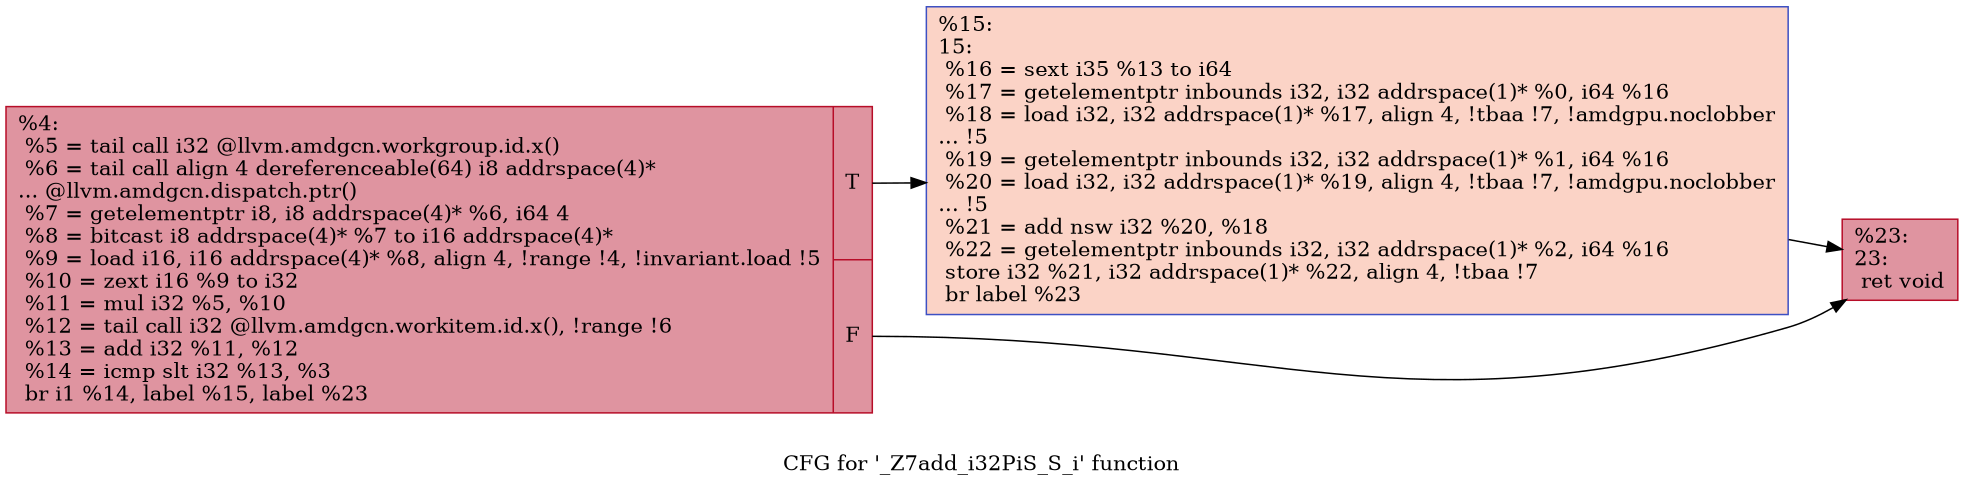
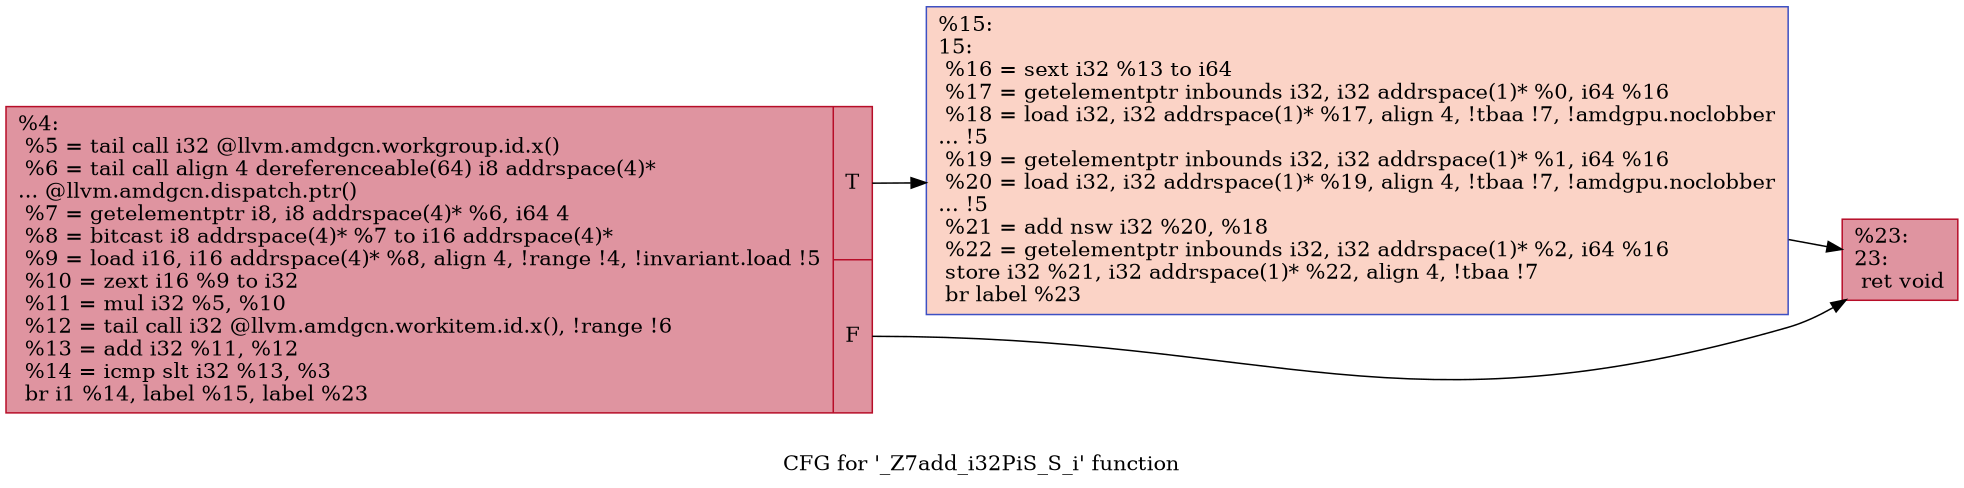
(1086, 70) -> (1086, 70)
